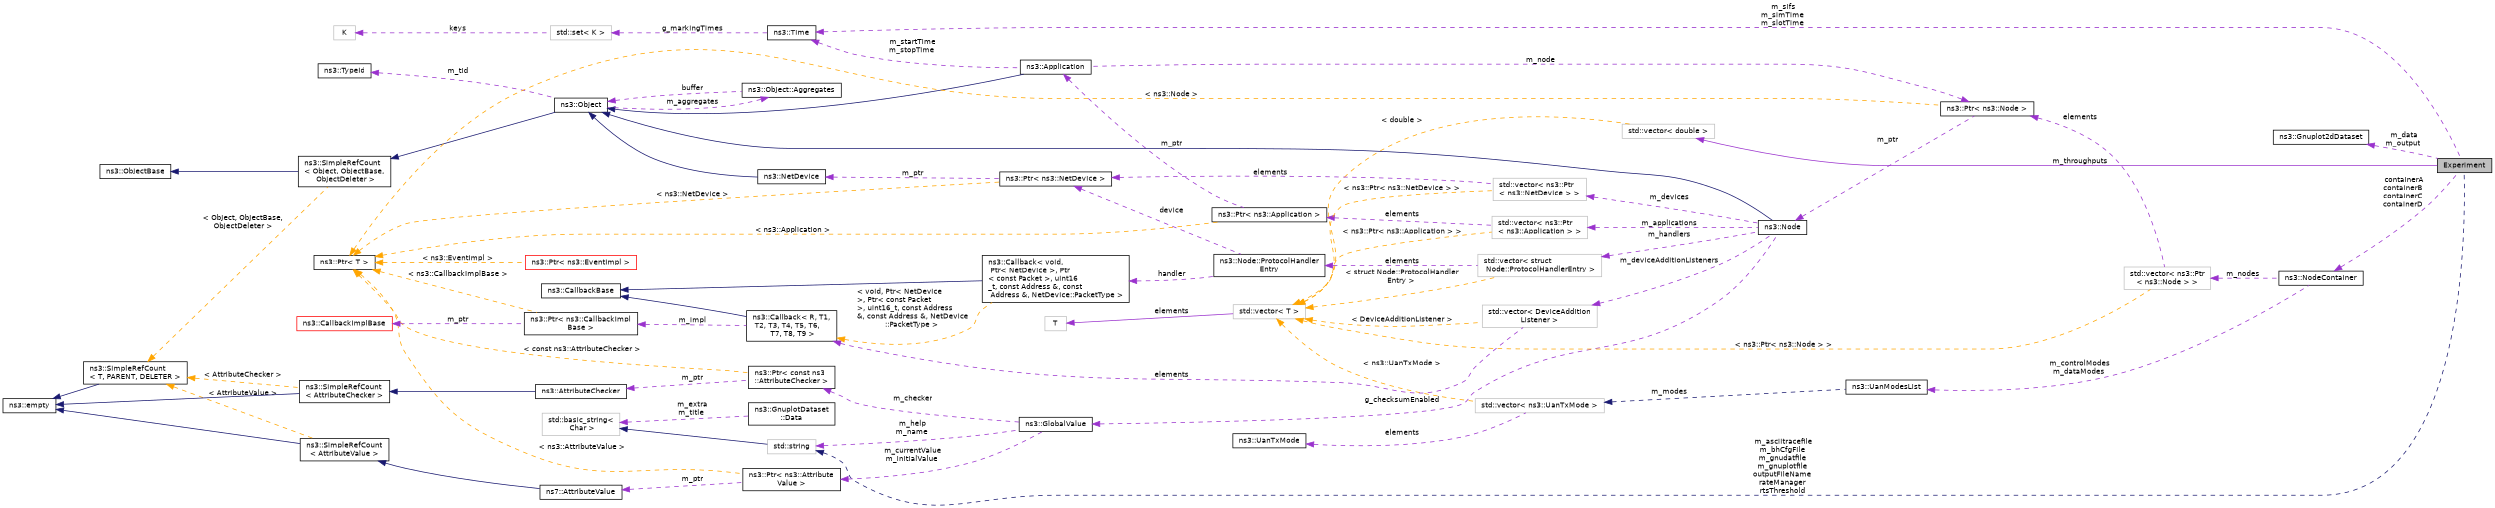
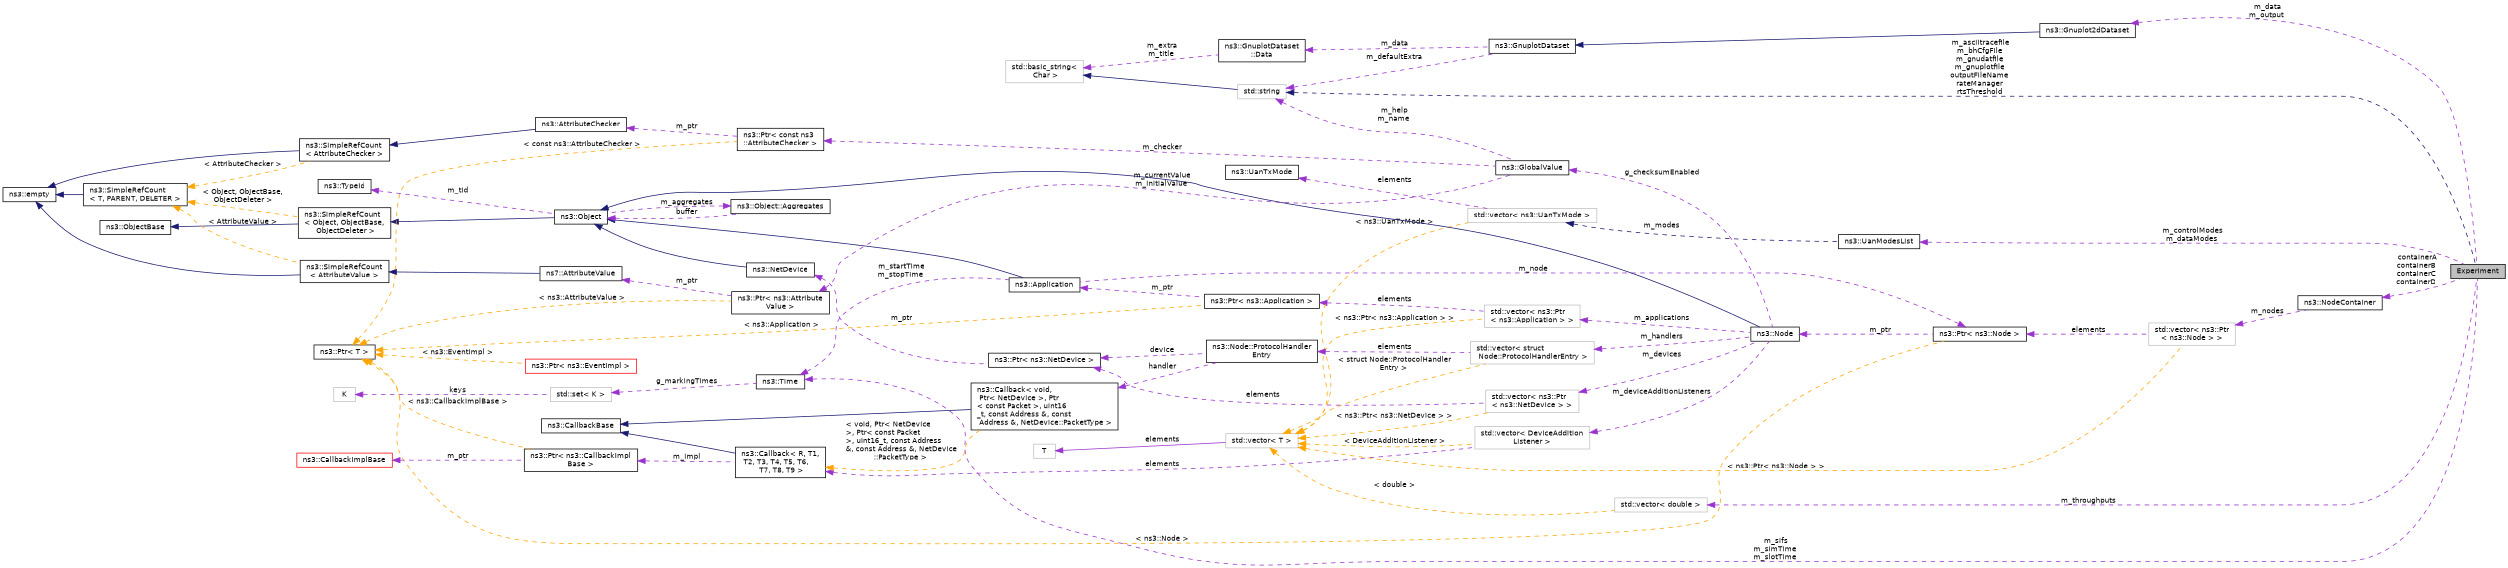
none -> (1532, 46)
(2069, 166) -> (2171, 505)
(675, 201) -> none
(2131, 370) -> (2197, 243)
